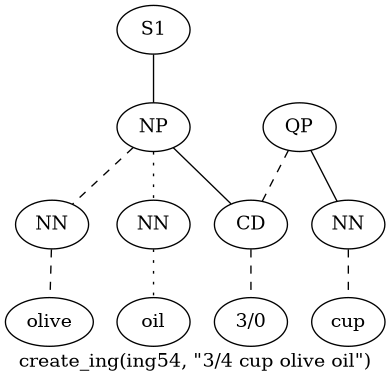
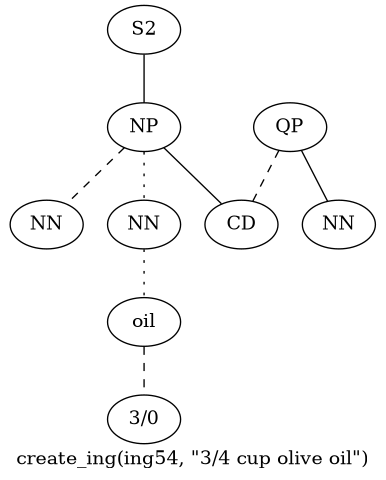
(154, 30) -> (144, 30)
(251, 273) -> (144, 371)
(49, 322) -> none
(348, 322) -> none
